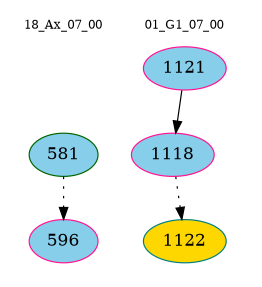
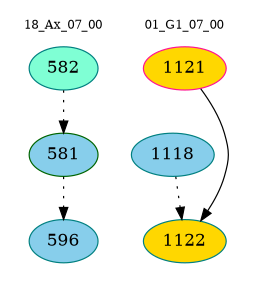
none -> (64, 68)
(185, 68) -> (185, 68)
(180, 106) -> (228, 149)
(173, 155) -> (173, 155)
(64, 241) -> (64, 241)
